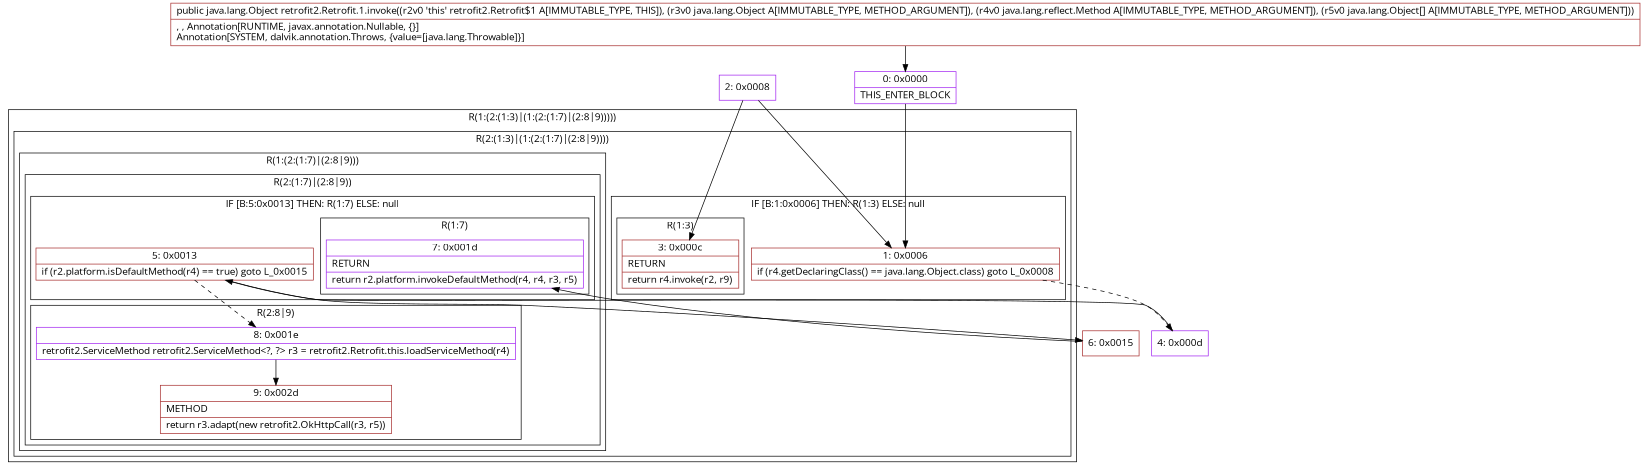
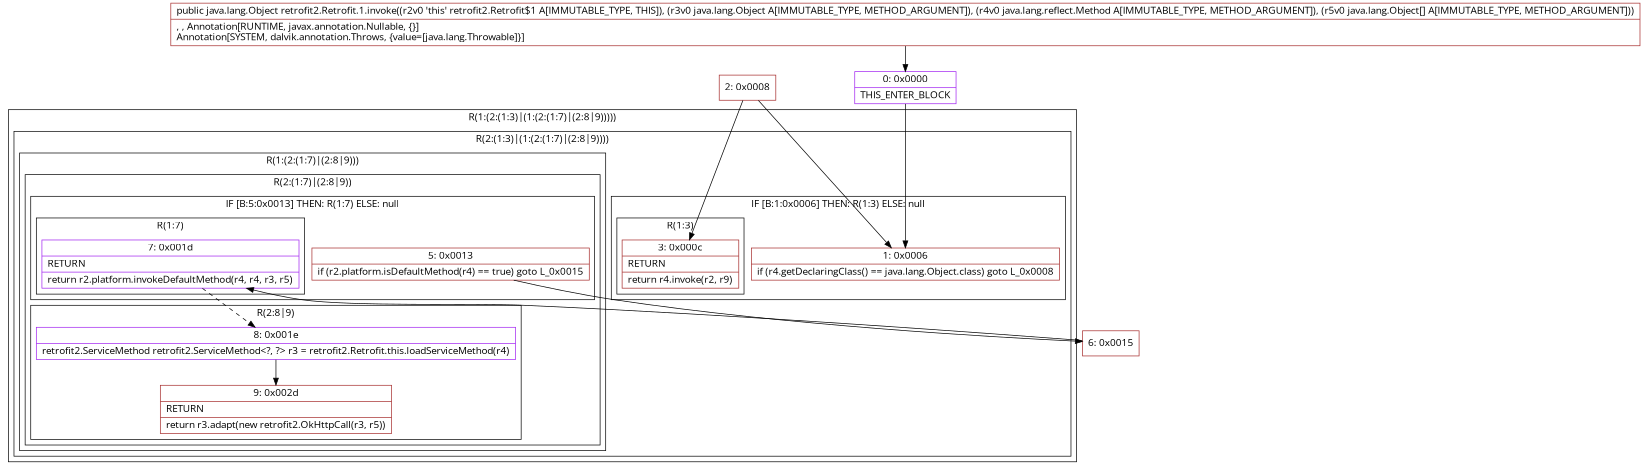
(748, 88) -> (748, 88)
(214, 295) -> (232, 310)
(1180, 343) -> none
(187, 409) -> (185, 409)
